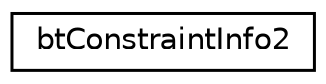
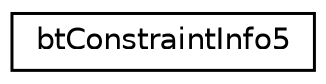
(163, 42) -> (163, 42)
